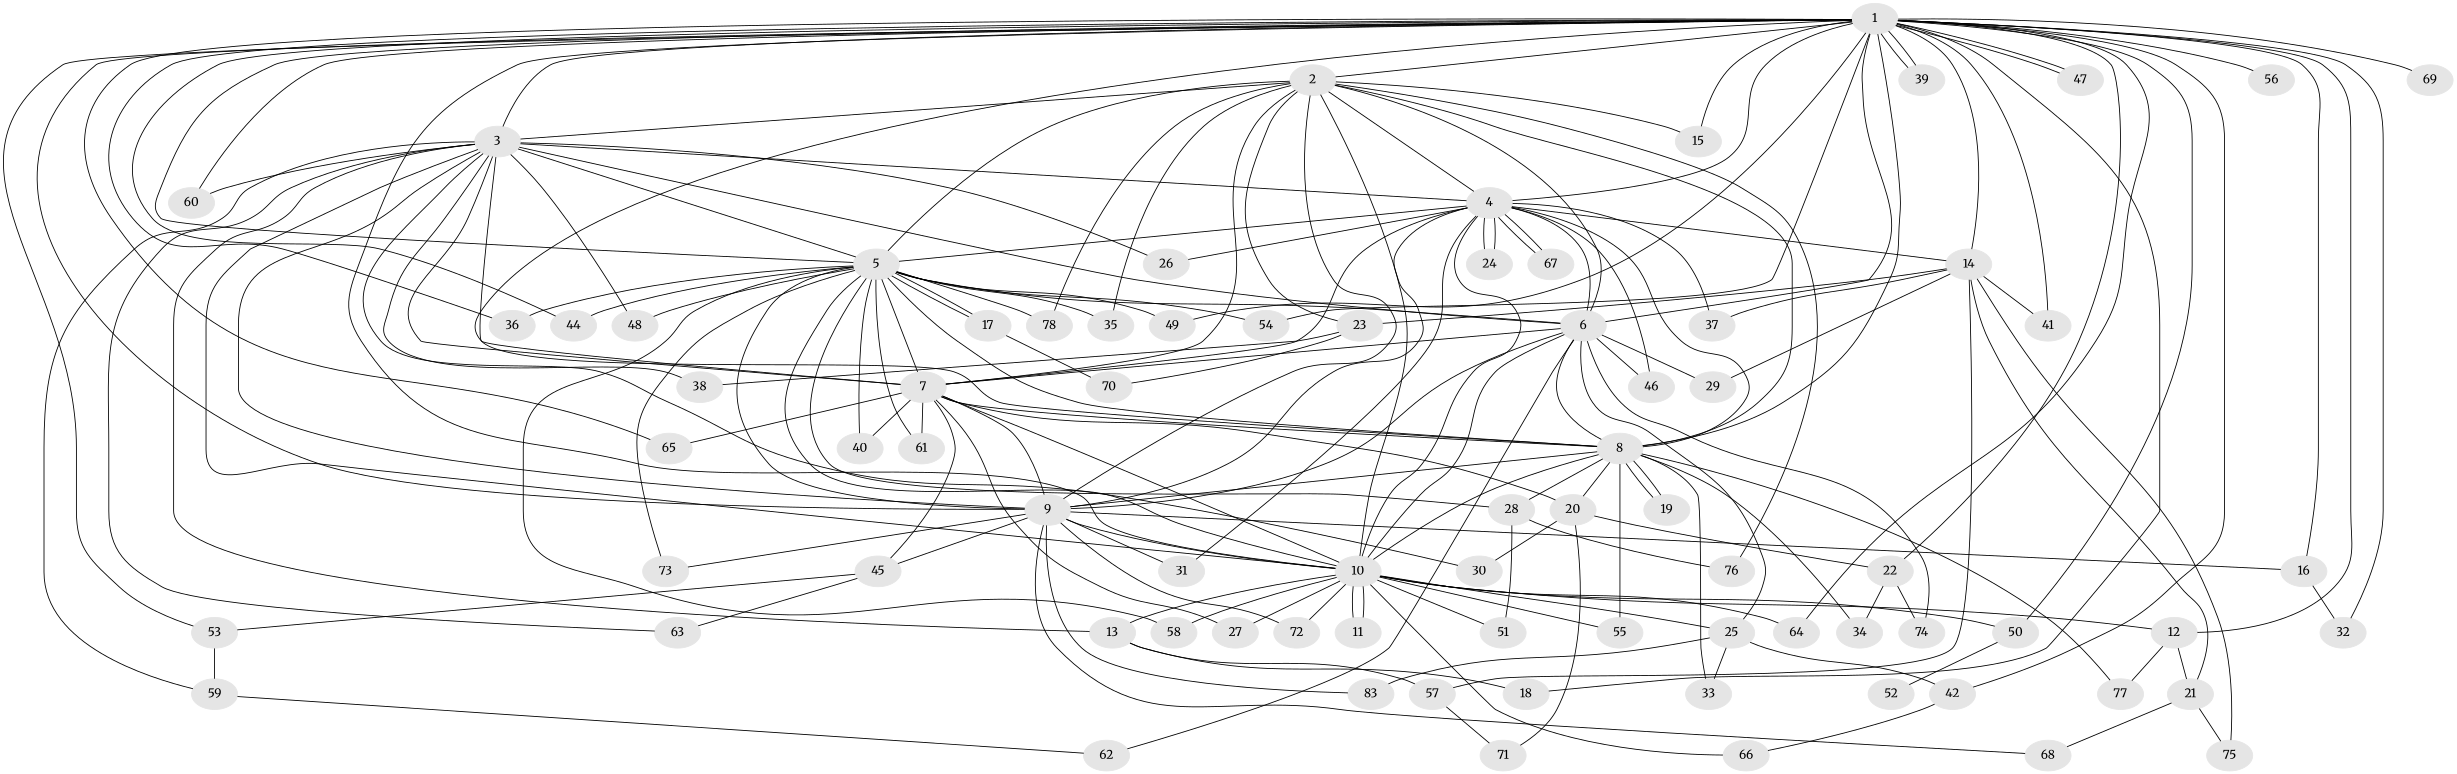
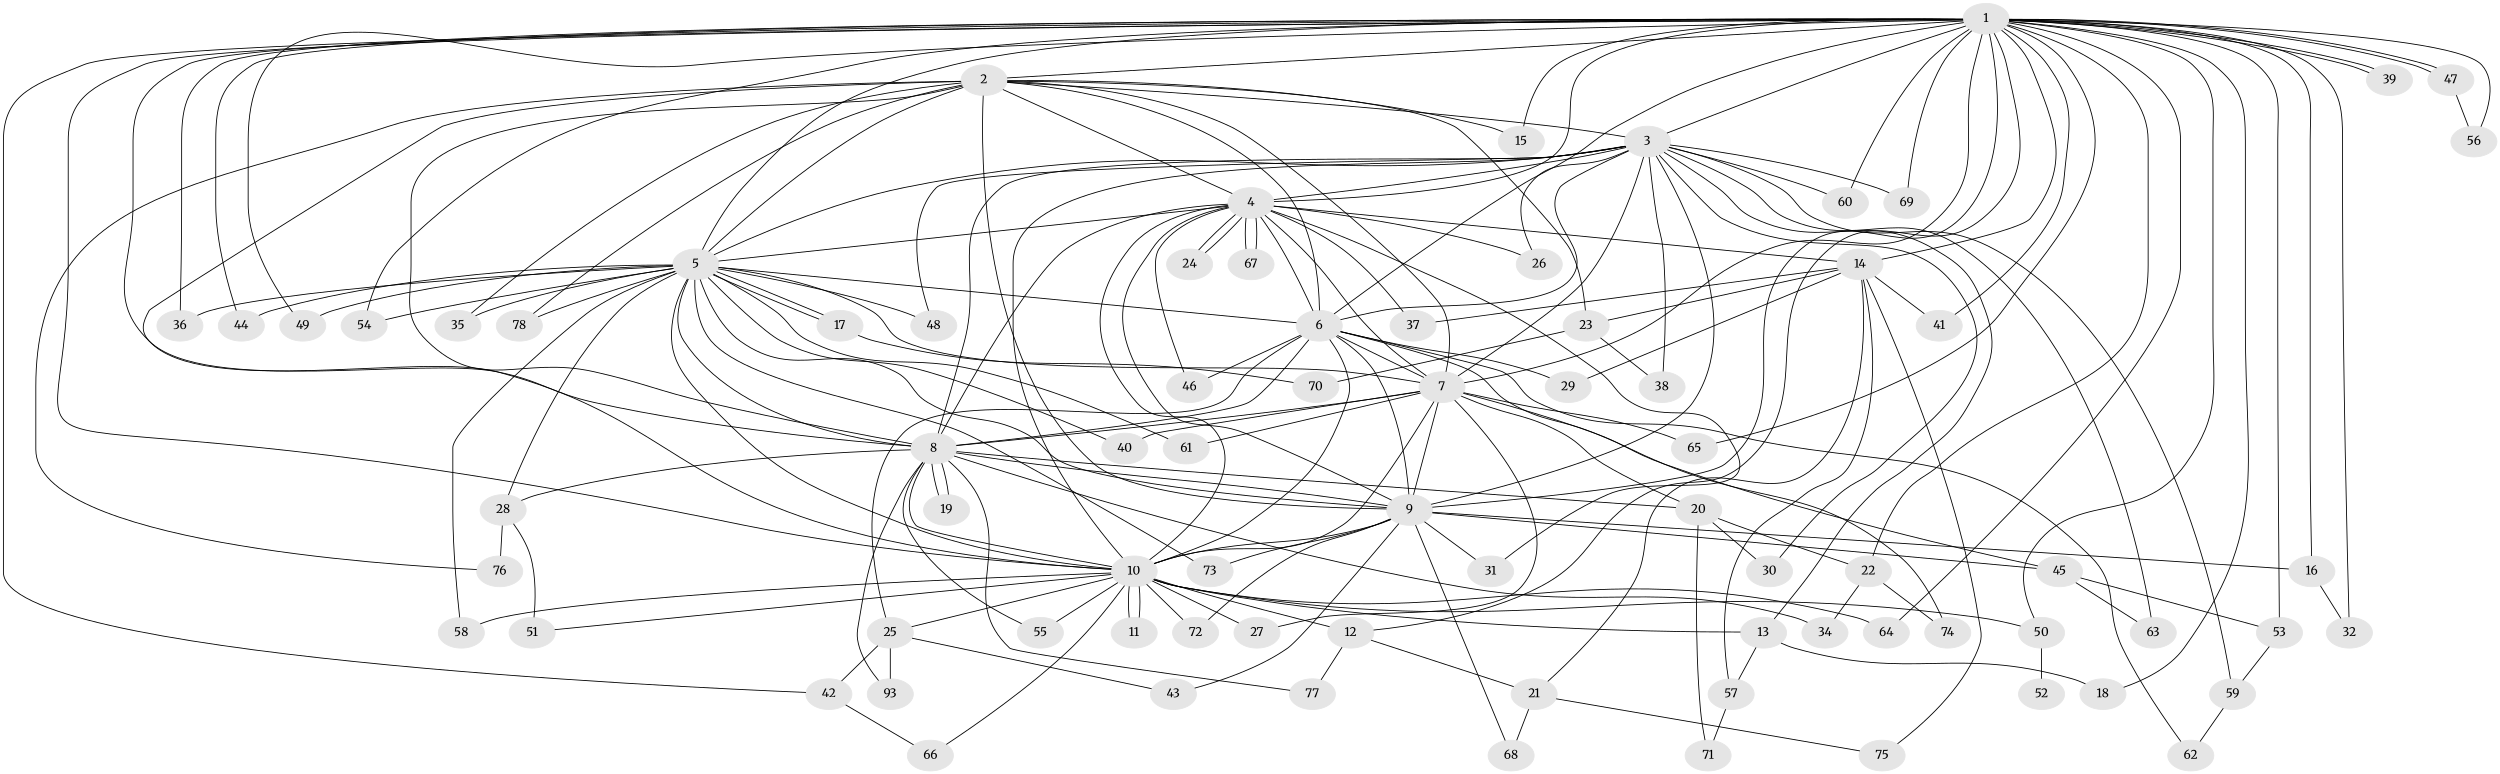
none -> (2462, 111)
none -> (1781, 163)
(1371, 694) -> (1173, 694)
(1709, 694) -> (890, 694)
